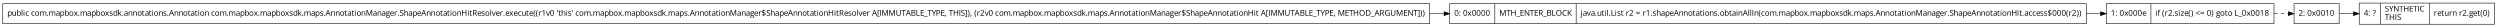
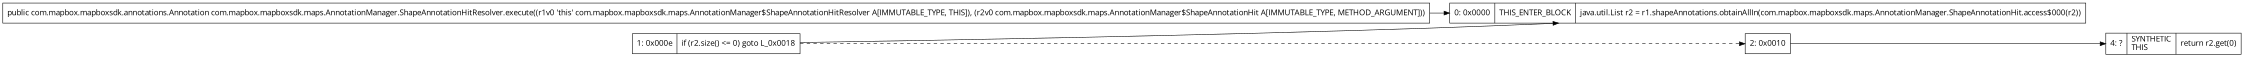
(1535, 13) -> (1535, 13)
(2093, 14) -> (1177, 35)
